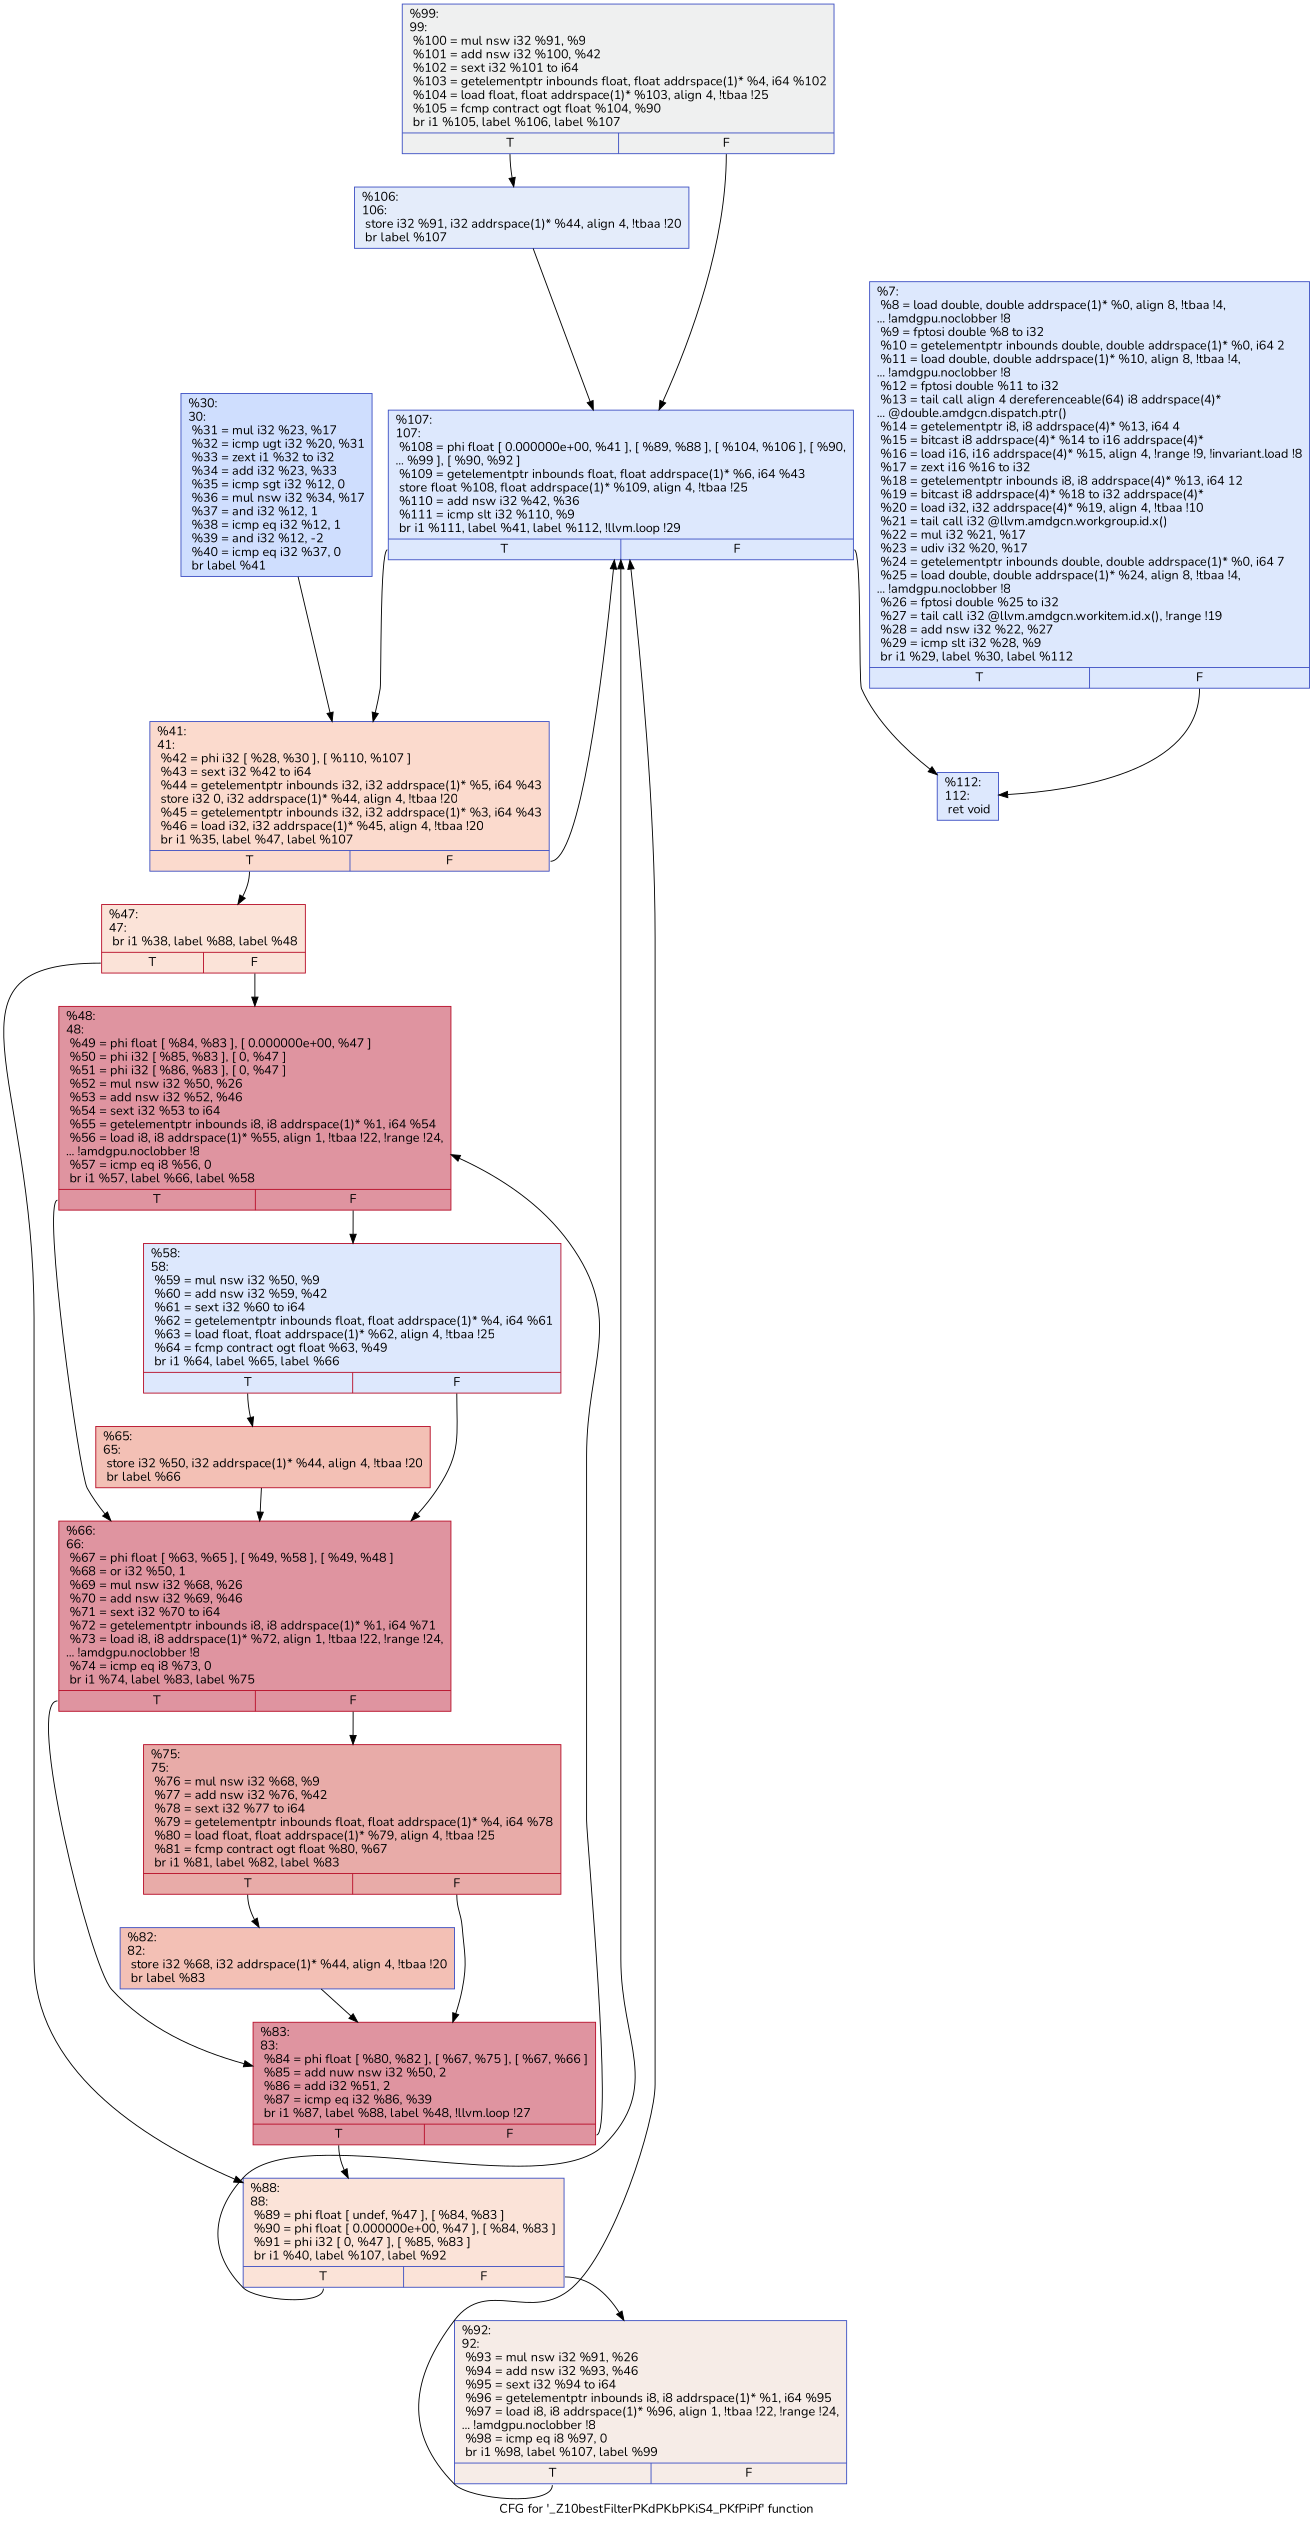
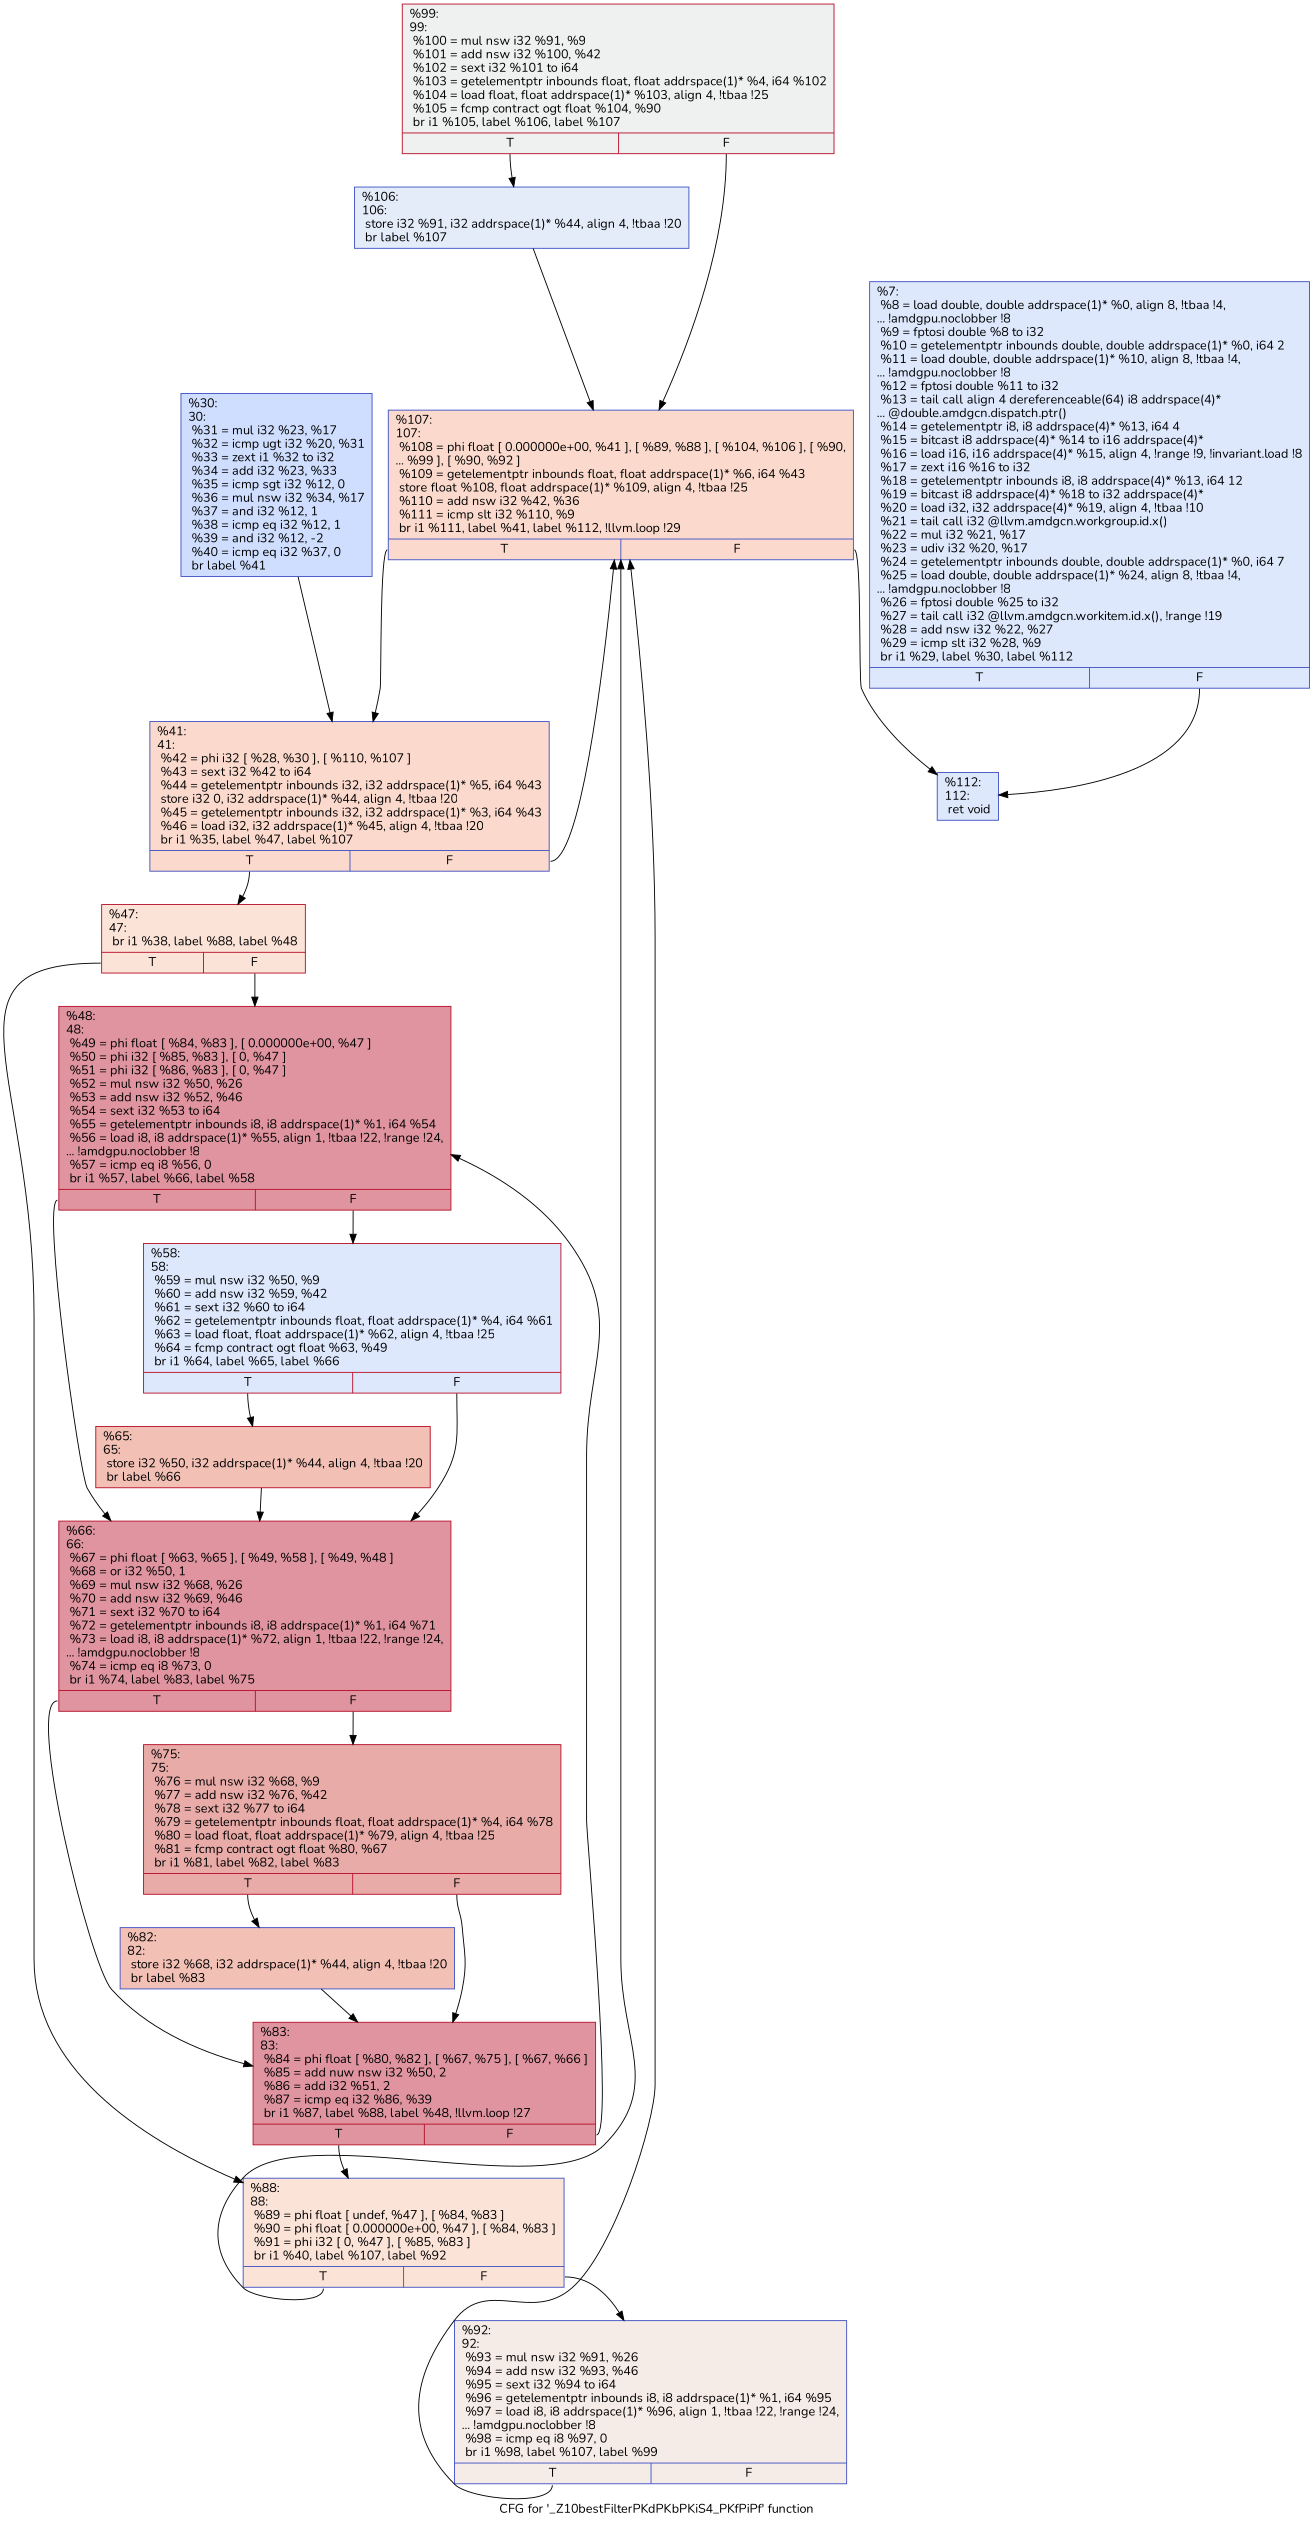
(618, 79) -> (618, 79)
(621, 485) -> (621, 485)
